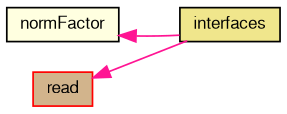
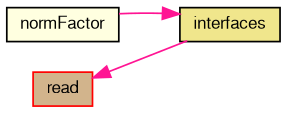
(158, 36) -> (141, 13)
